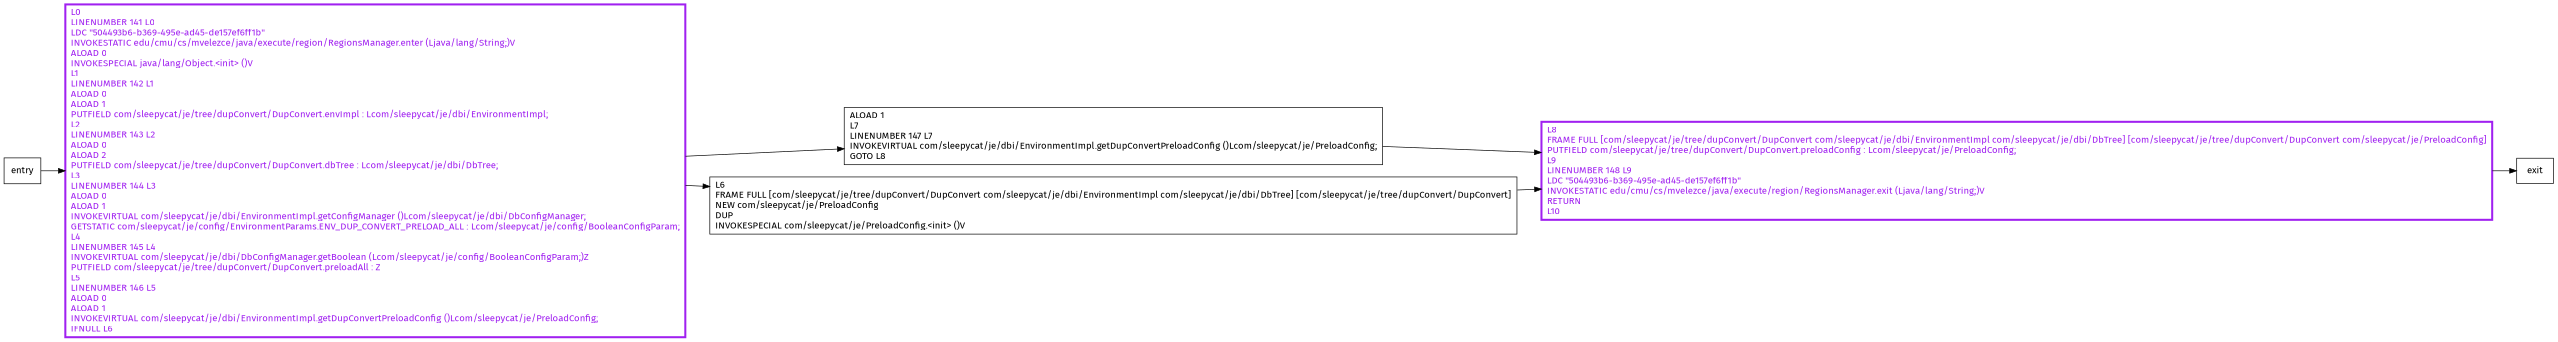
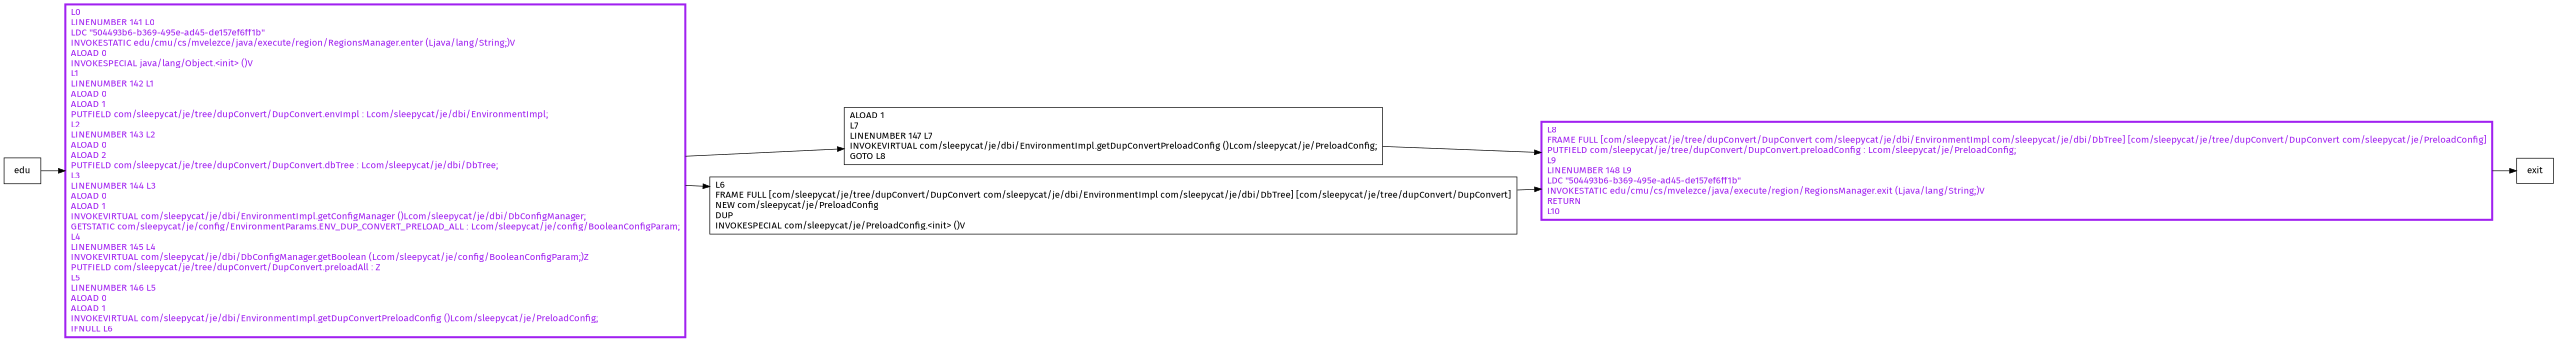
(22, 171) -> (22, 171)
